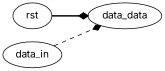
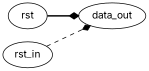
(125, 16) -> (112, 16)
(32, 55) -> (28, 55)
